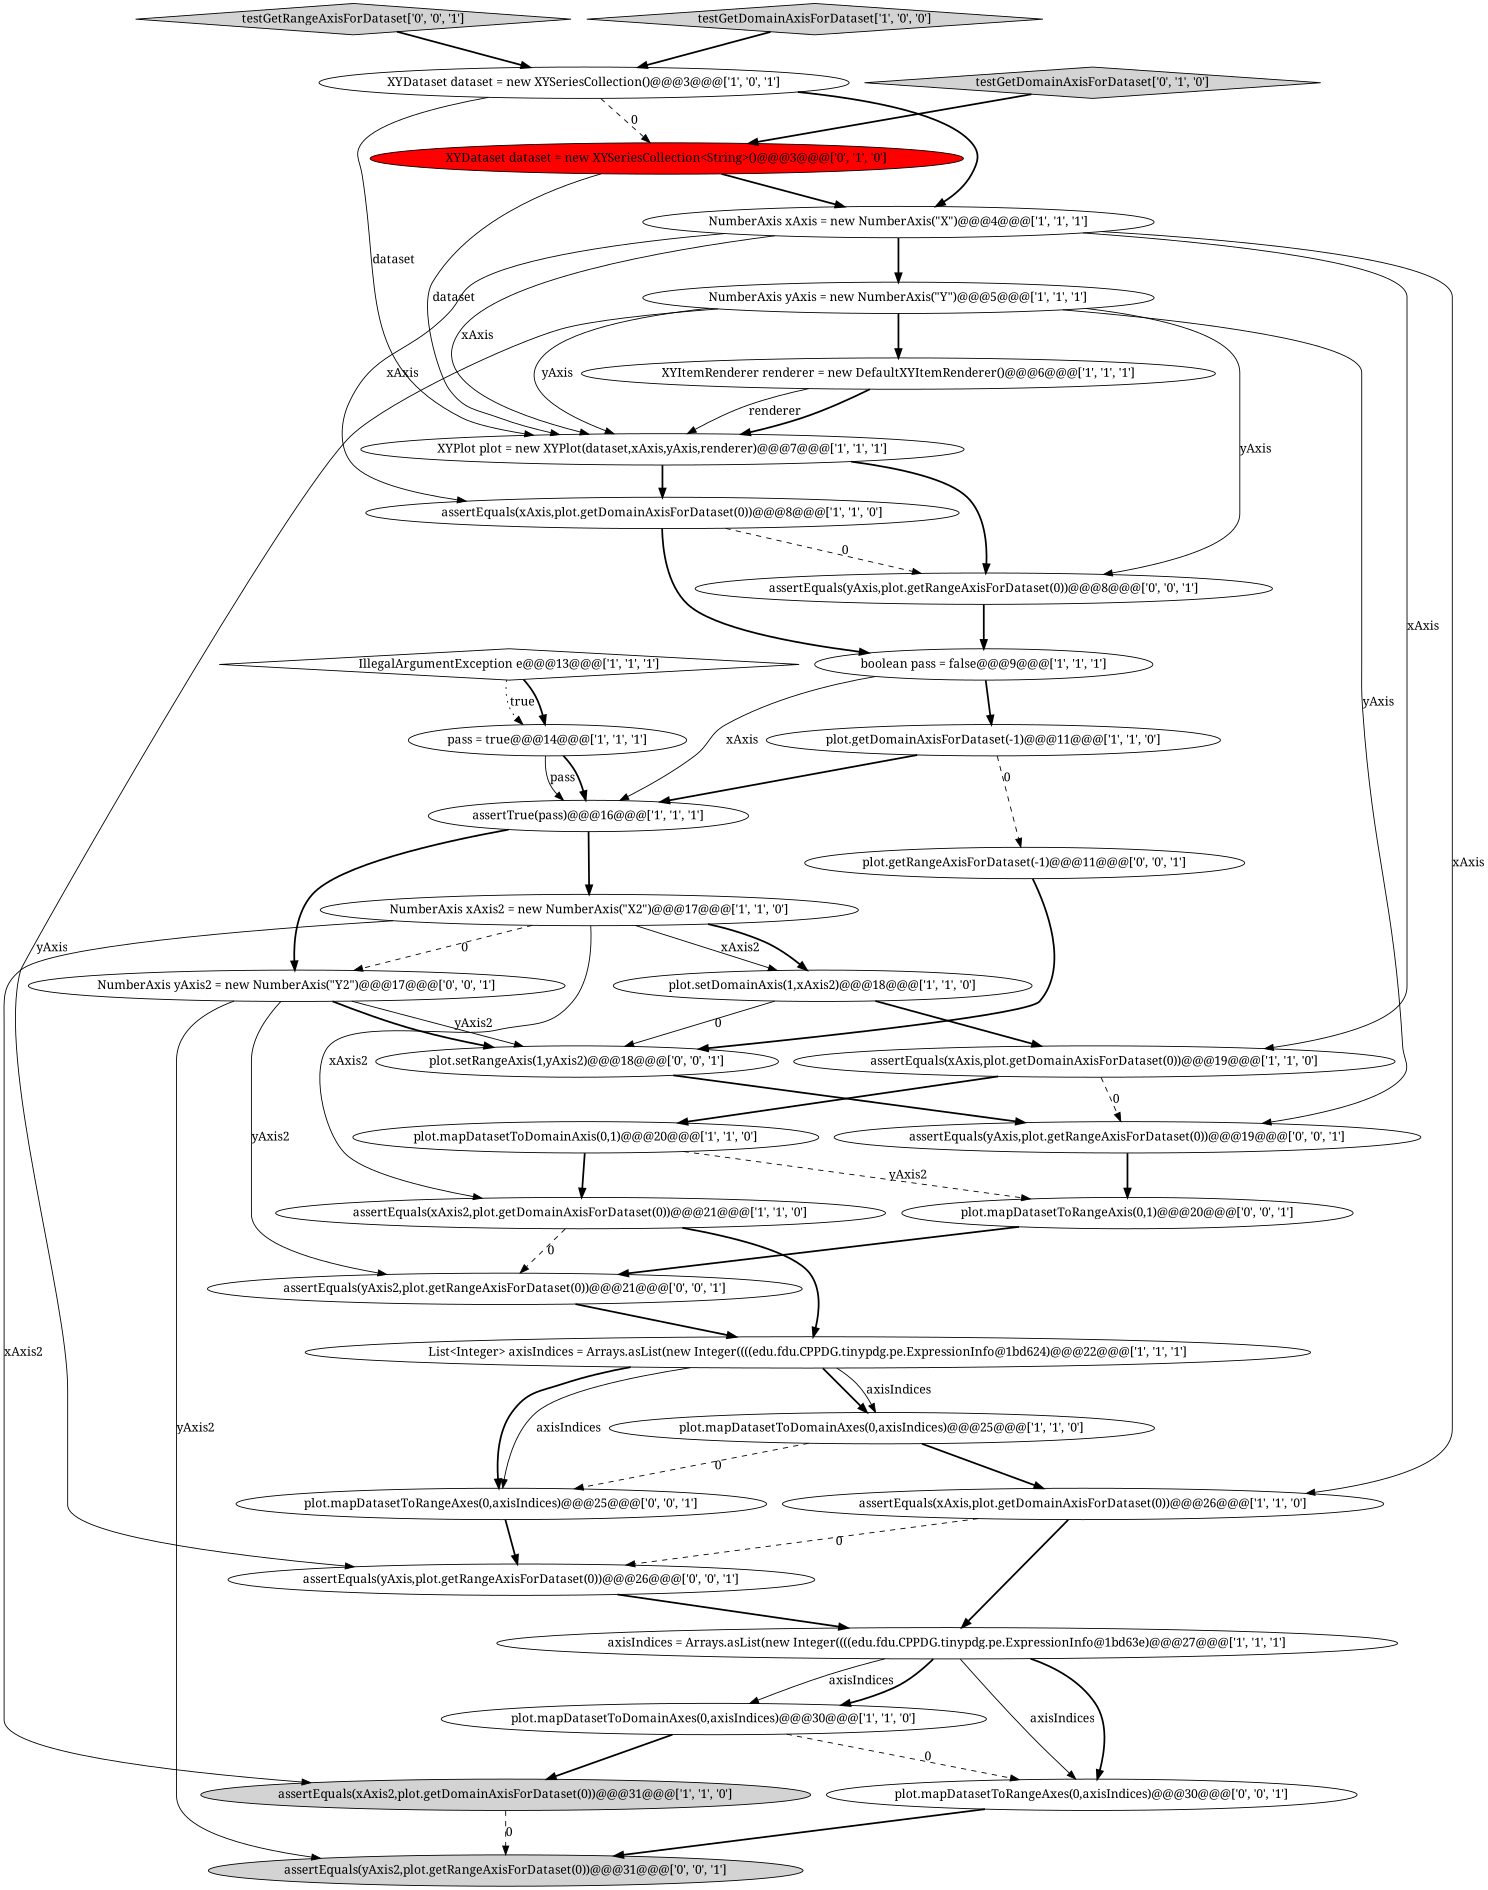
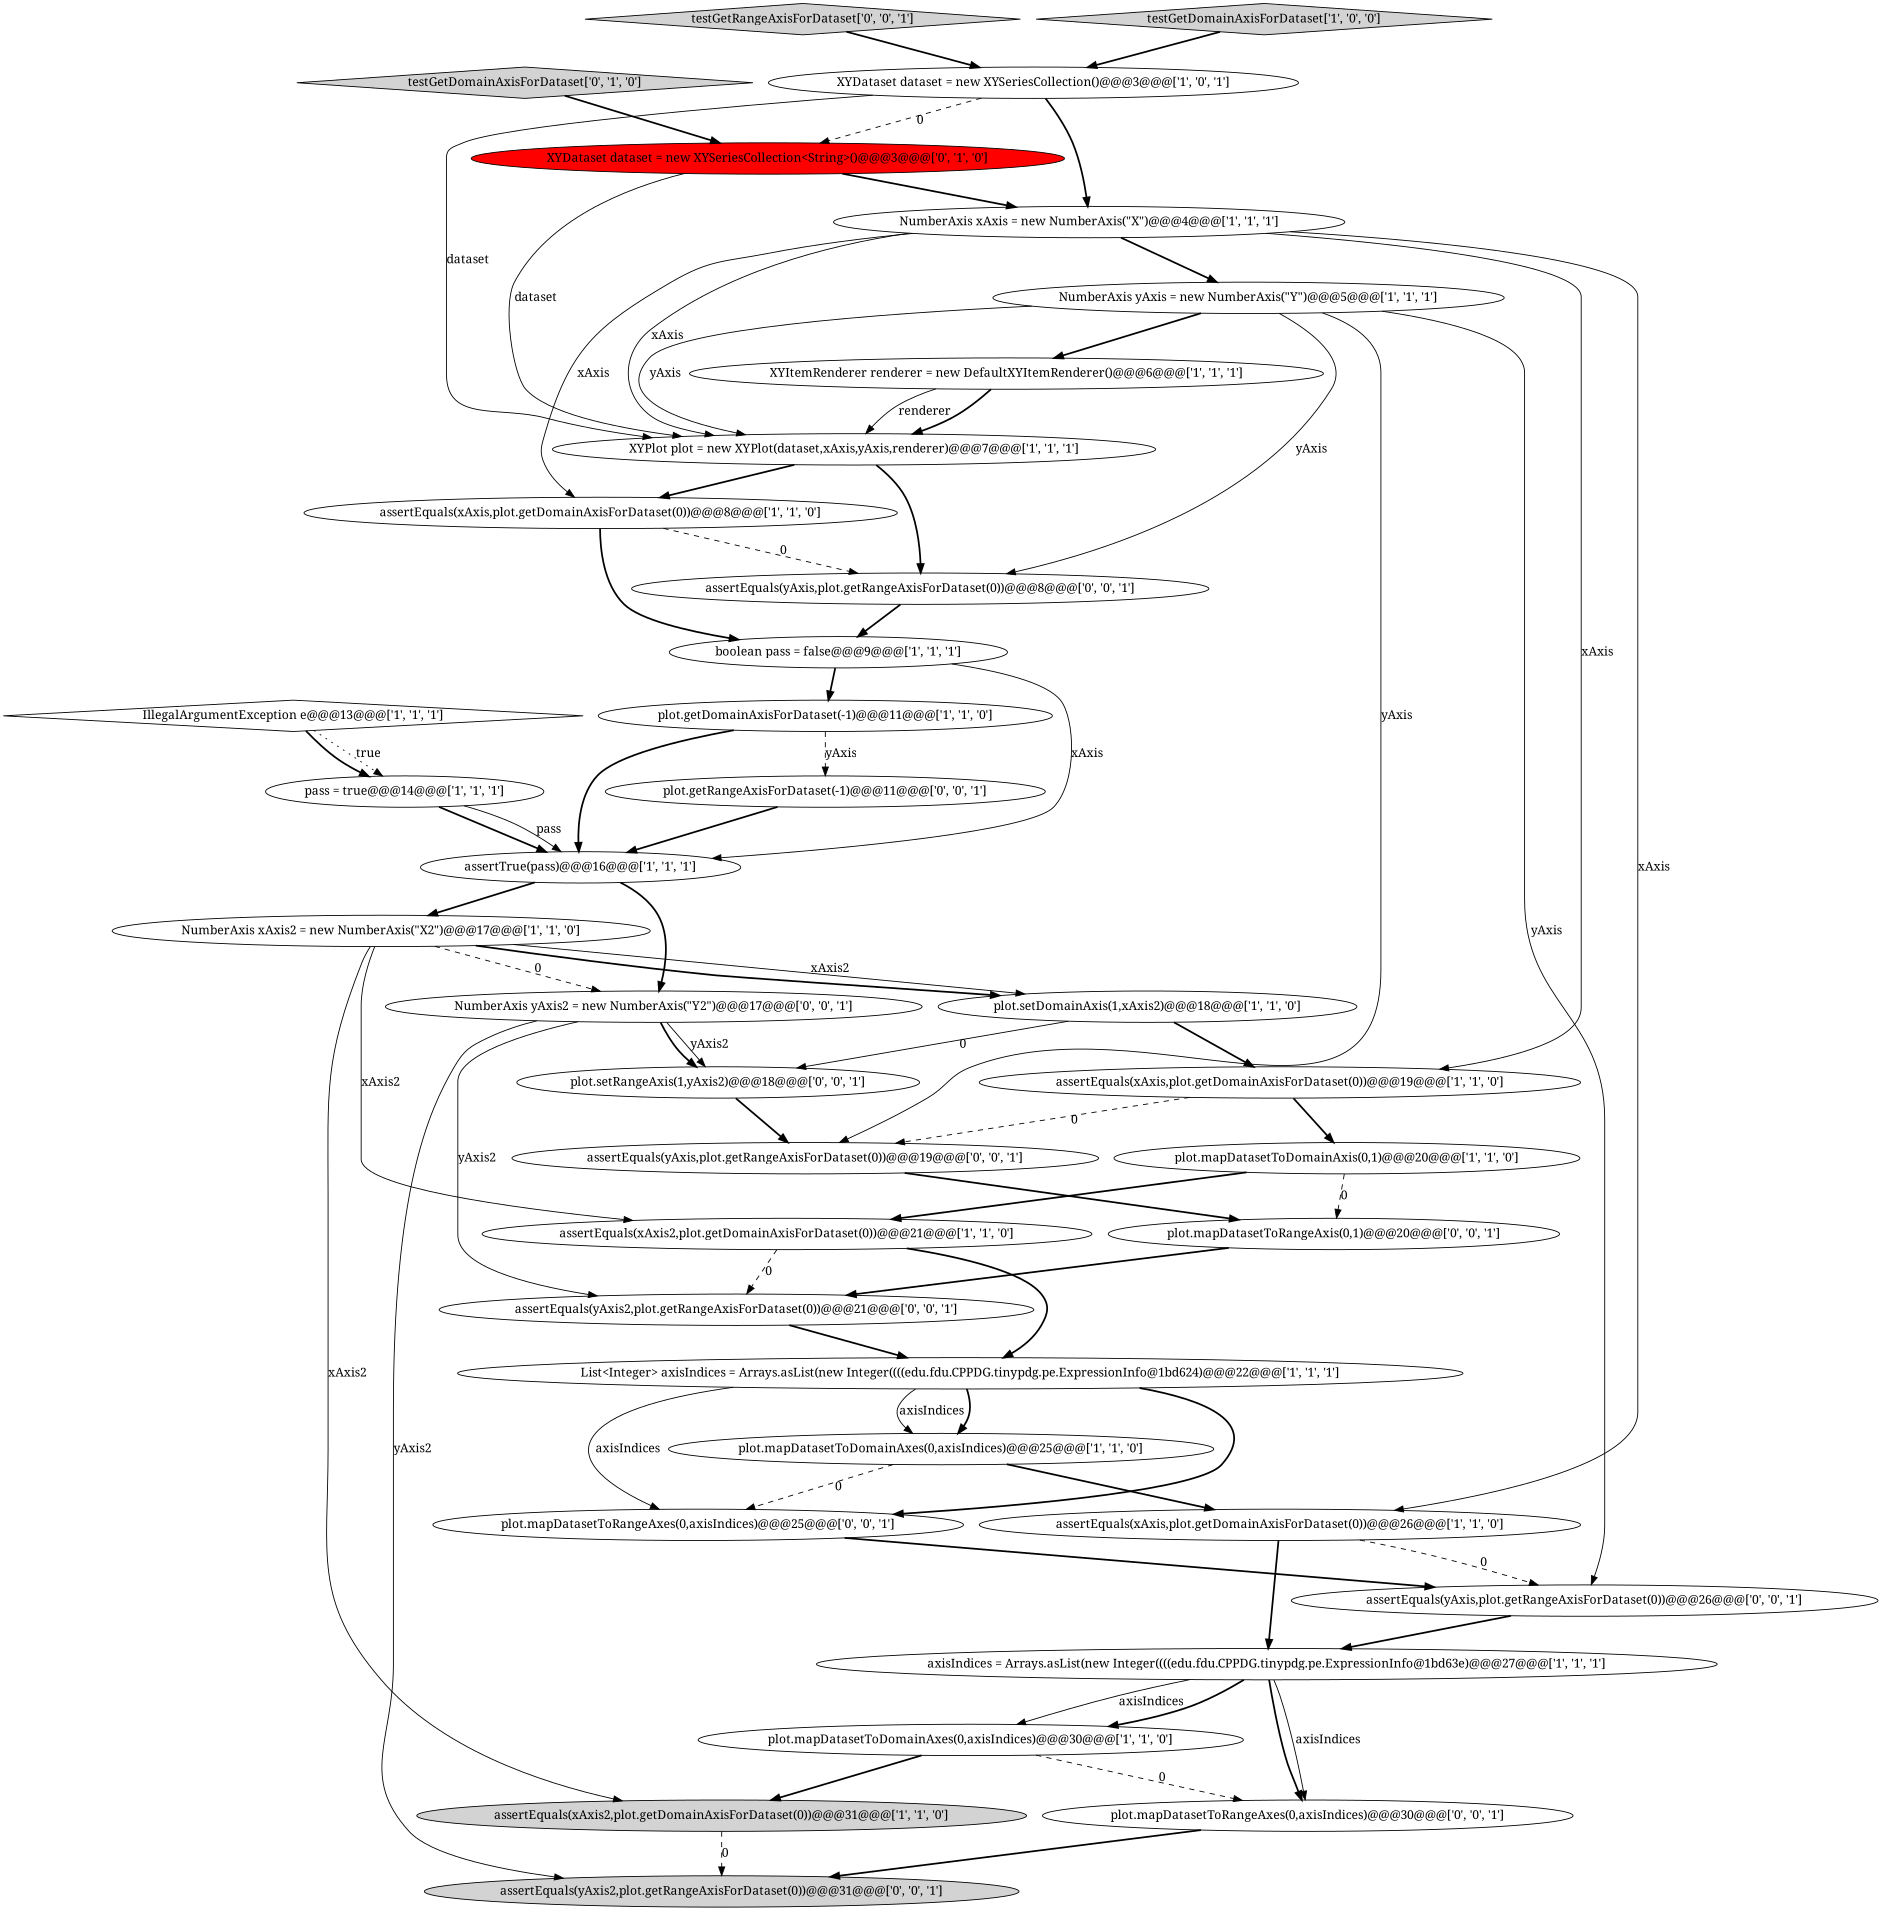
(1007, 778) -> (841, 754)
(927, 1023) -> (707, 828)
(908, 1175) -> (1344, 1196)
